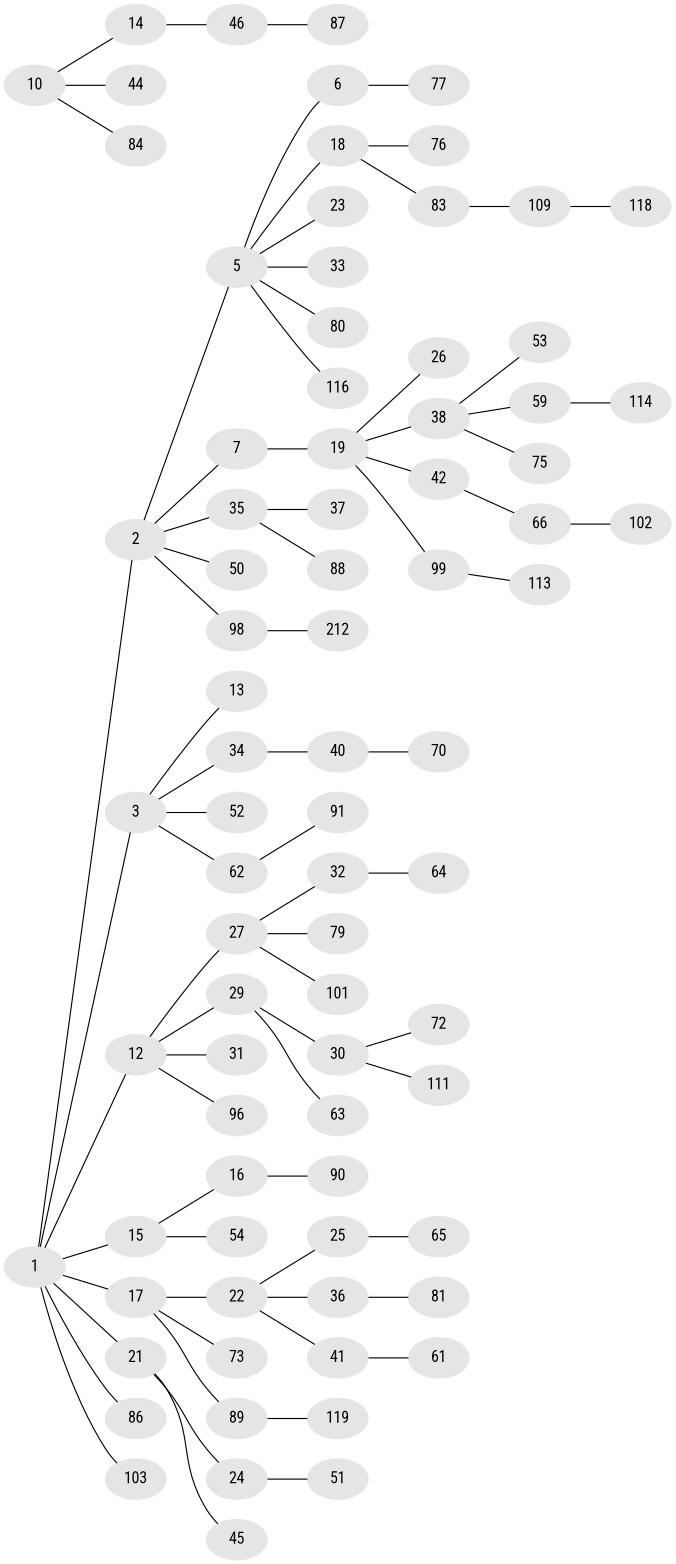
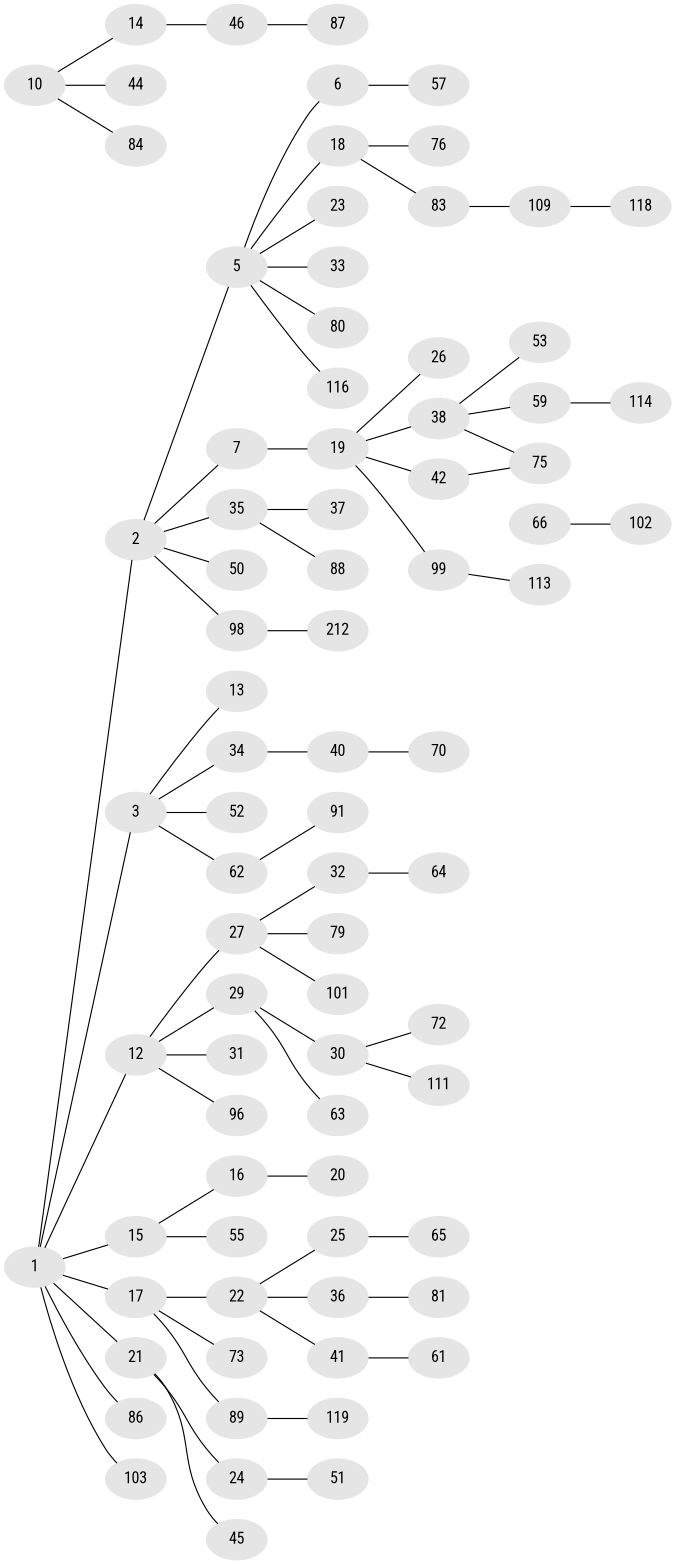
(439, 85) -> (439, 85)
(489, 502) -> (489, 471)
(338, 1176) -> (338, 1176)
(237, 1237) -> (237, 1237)
